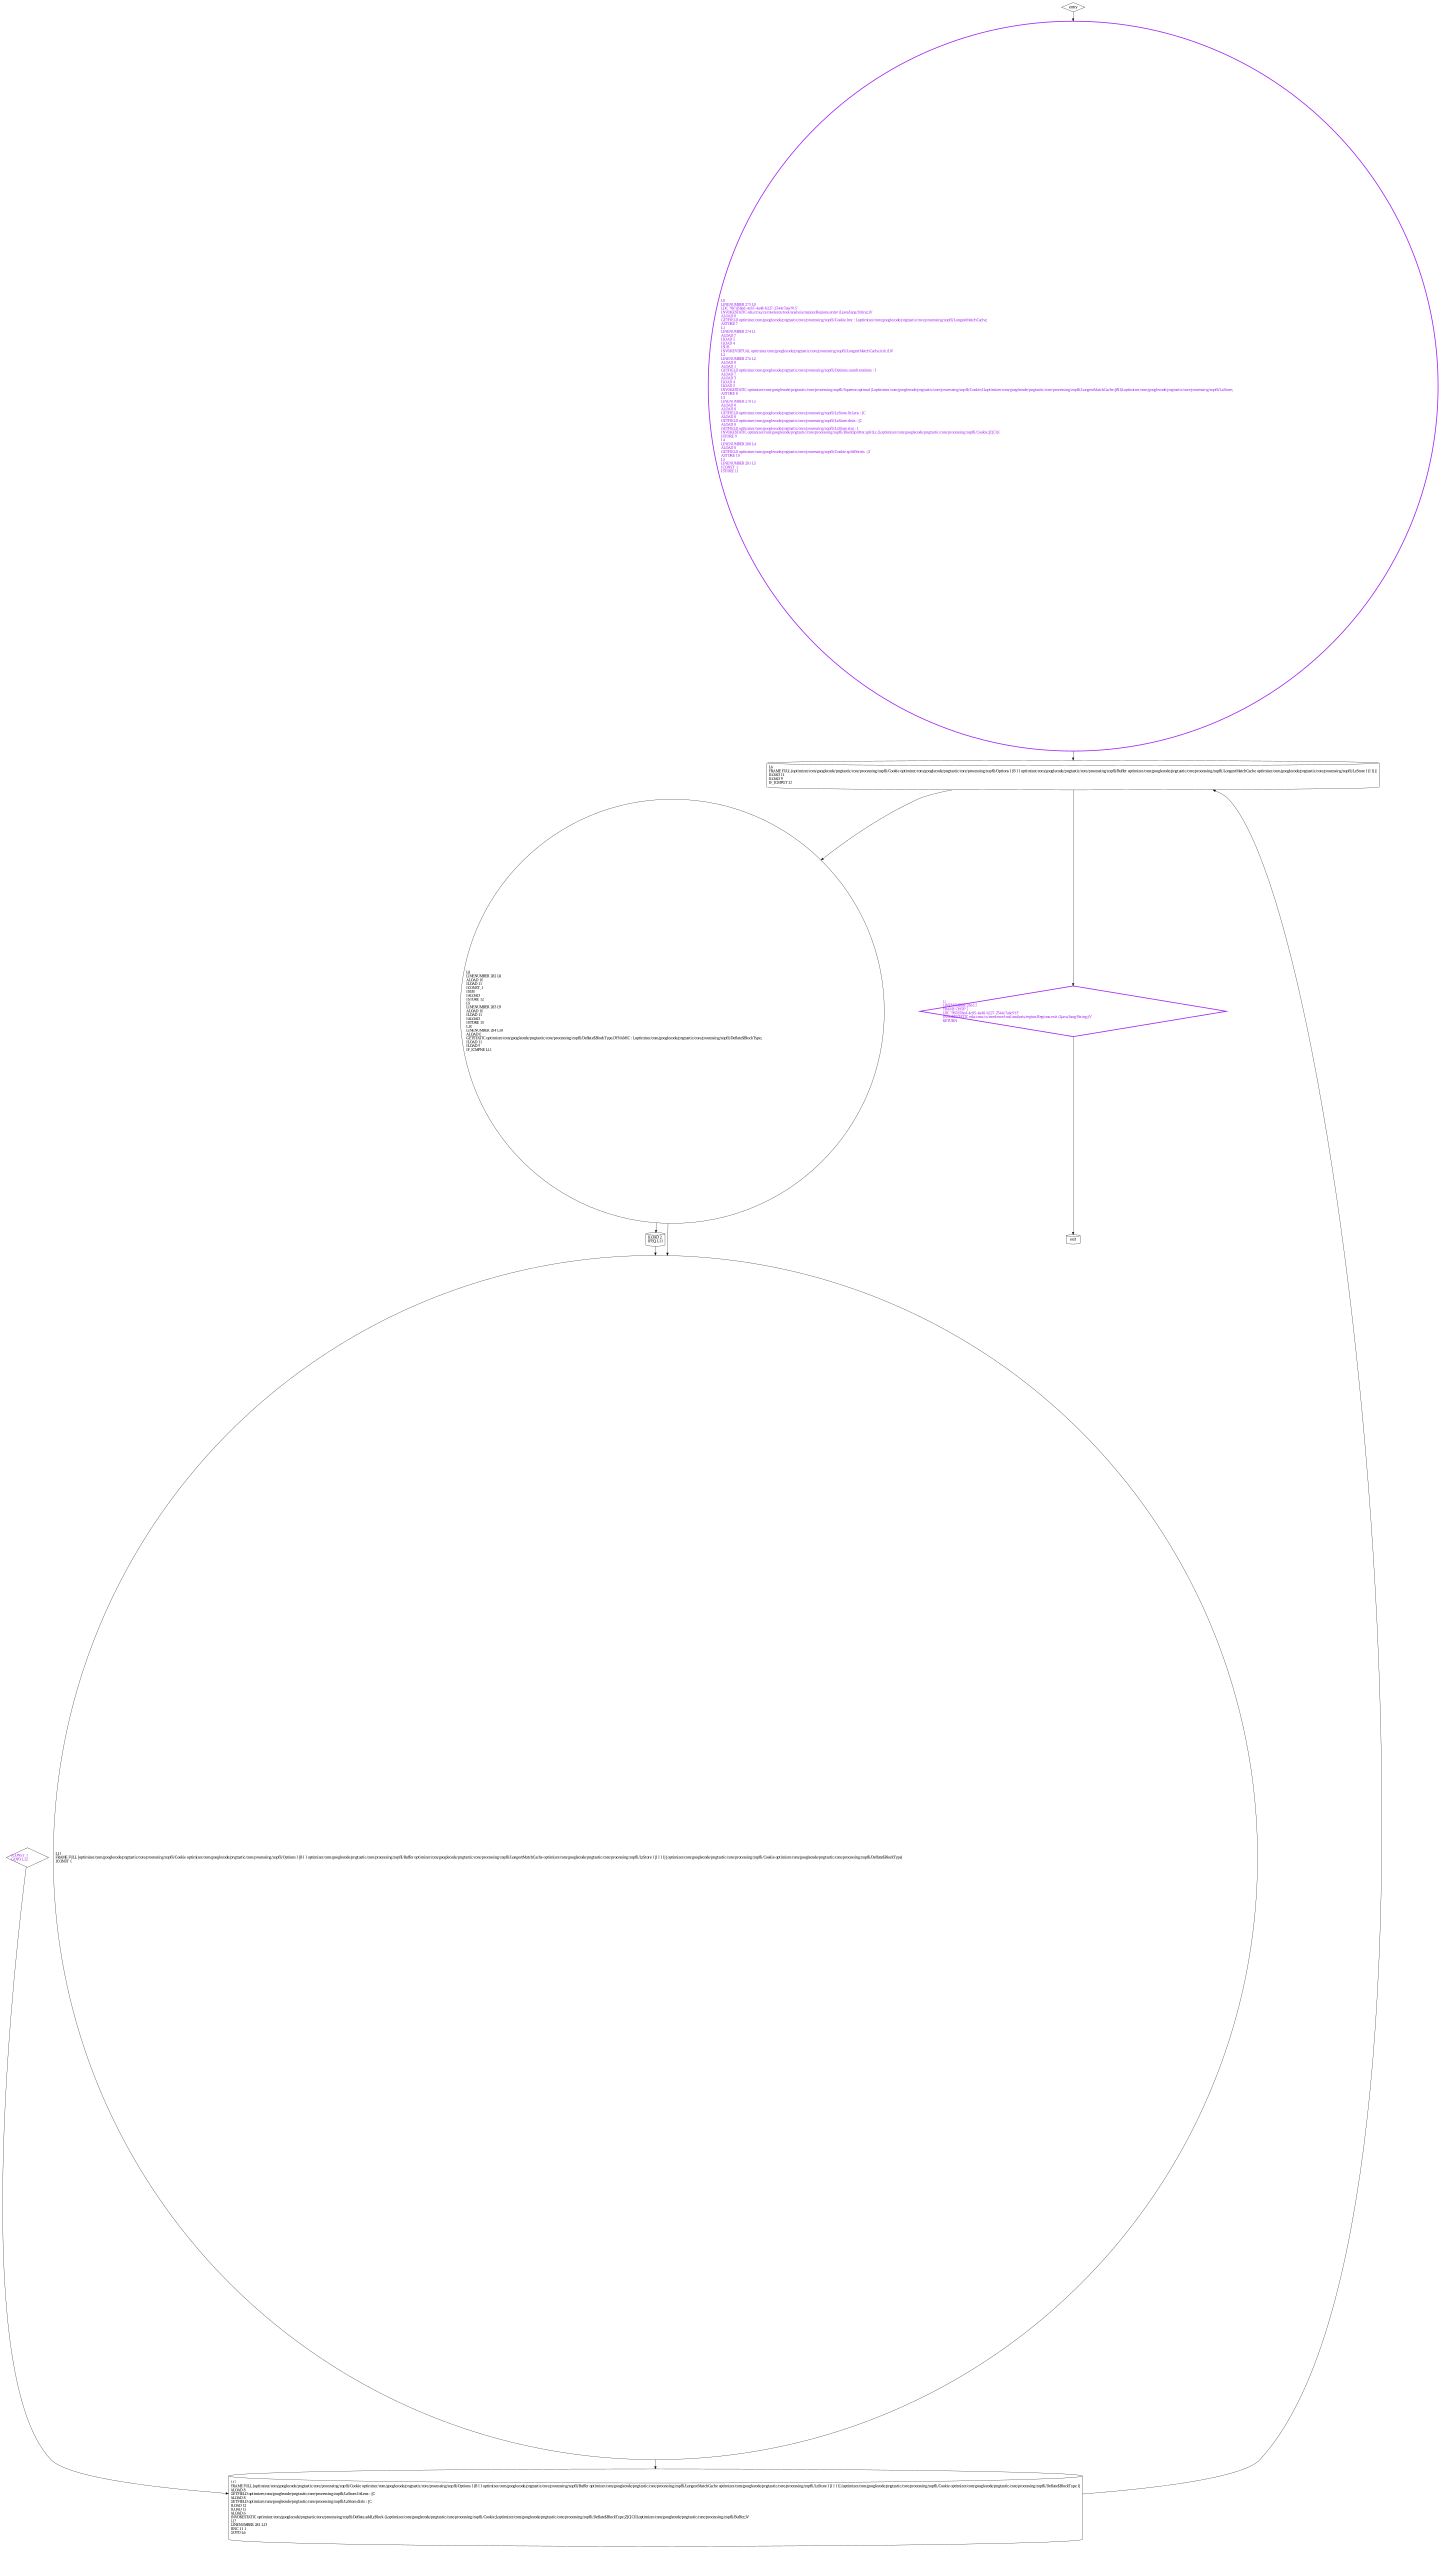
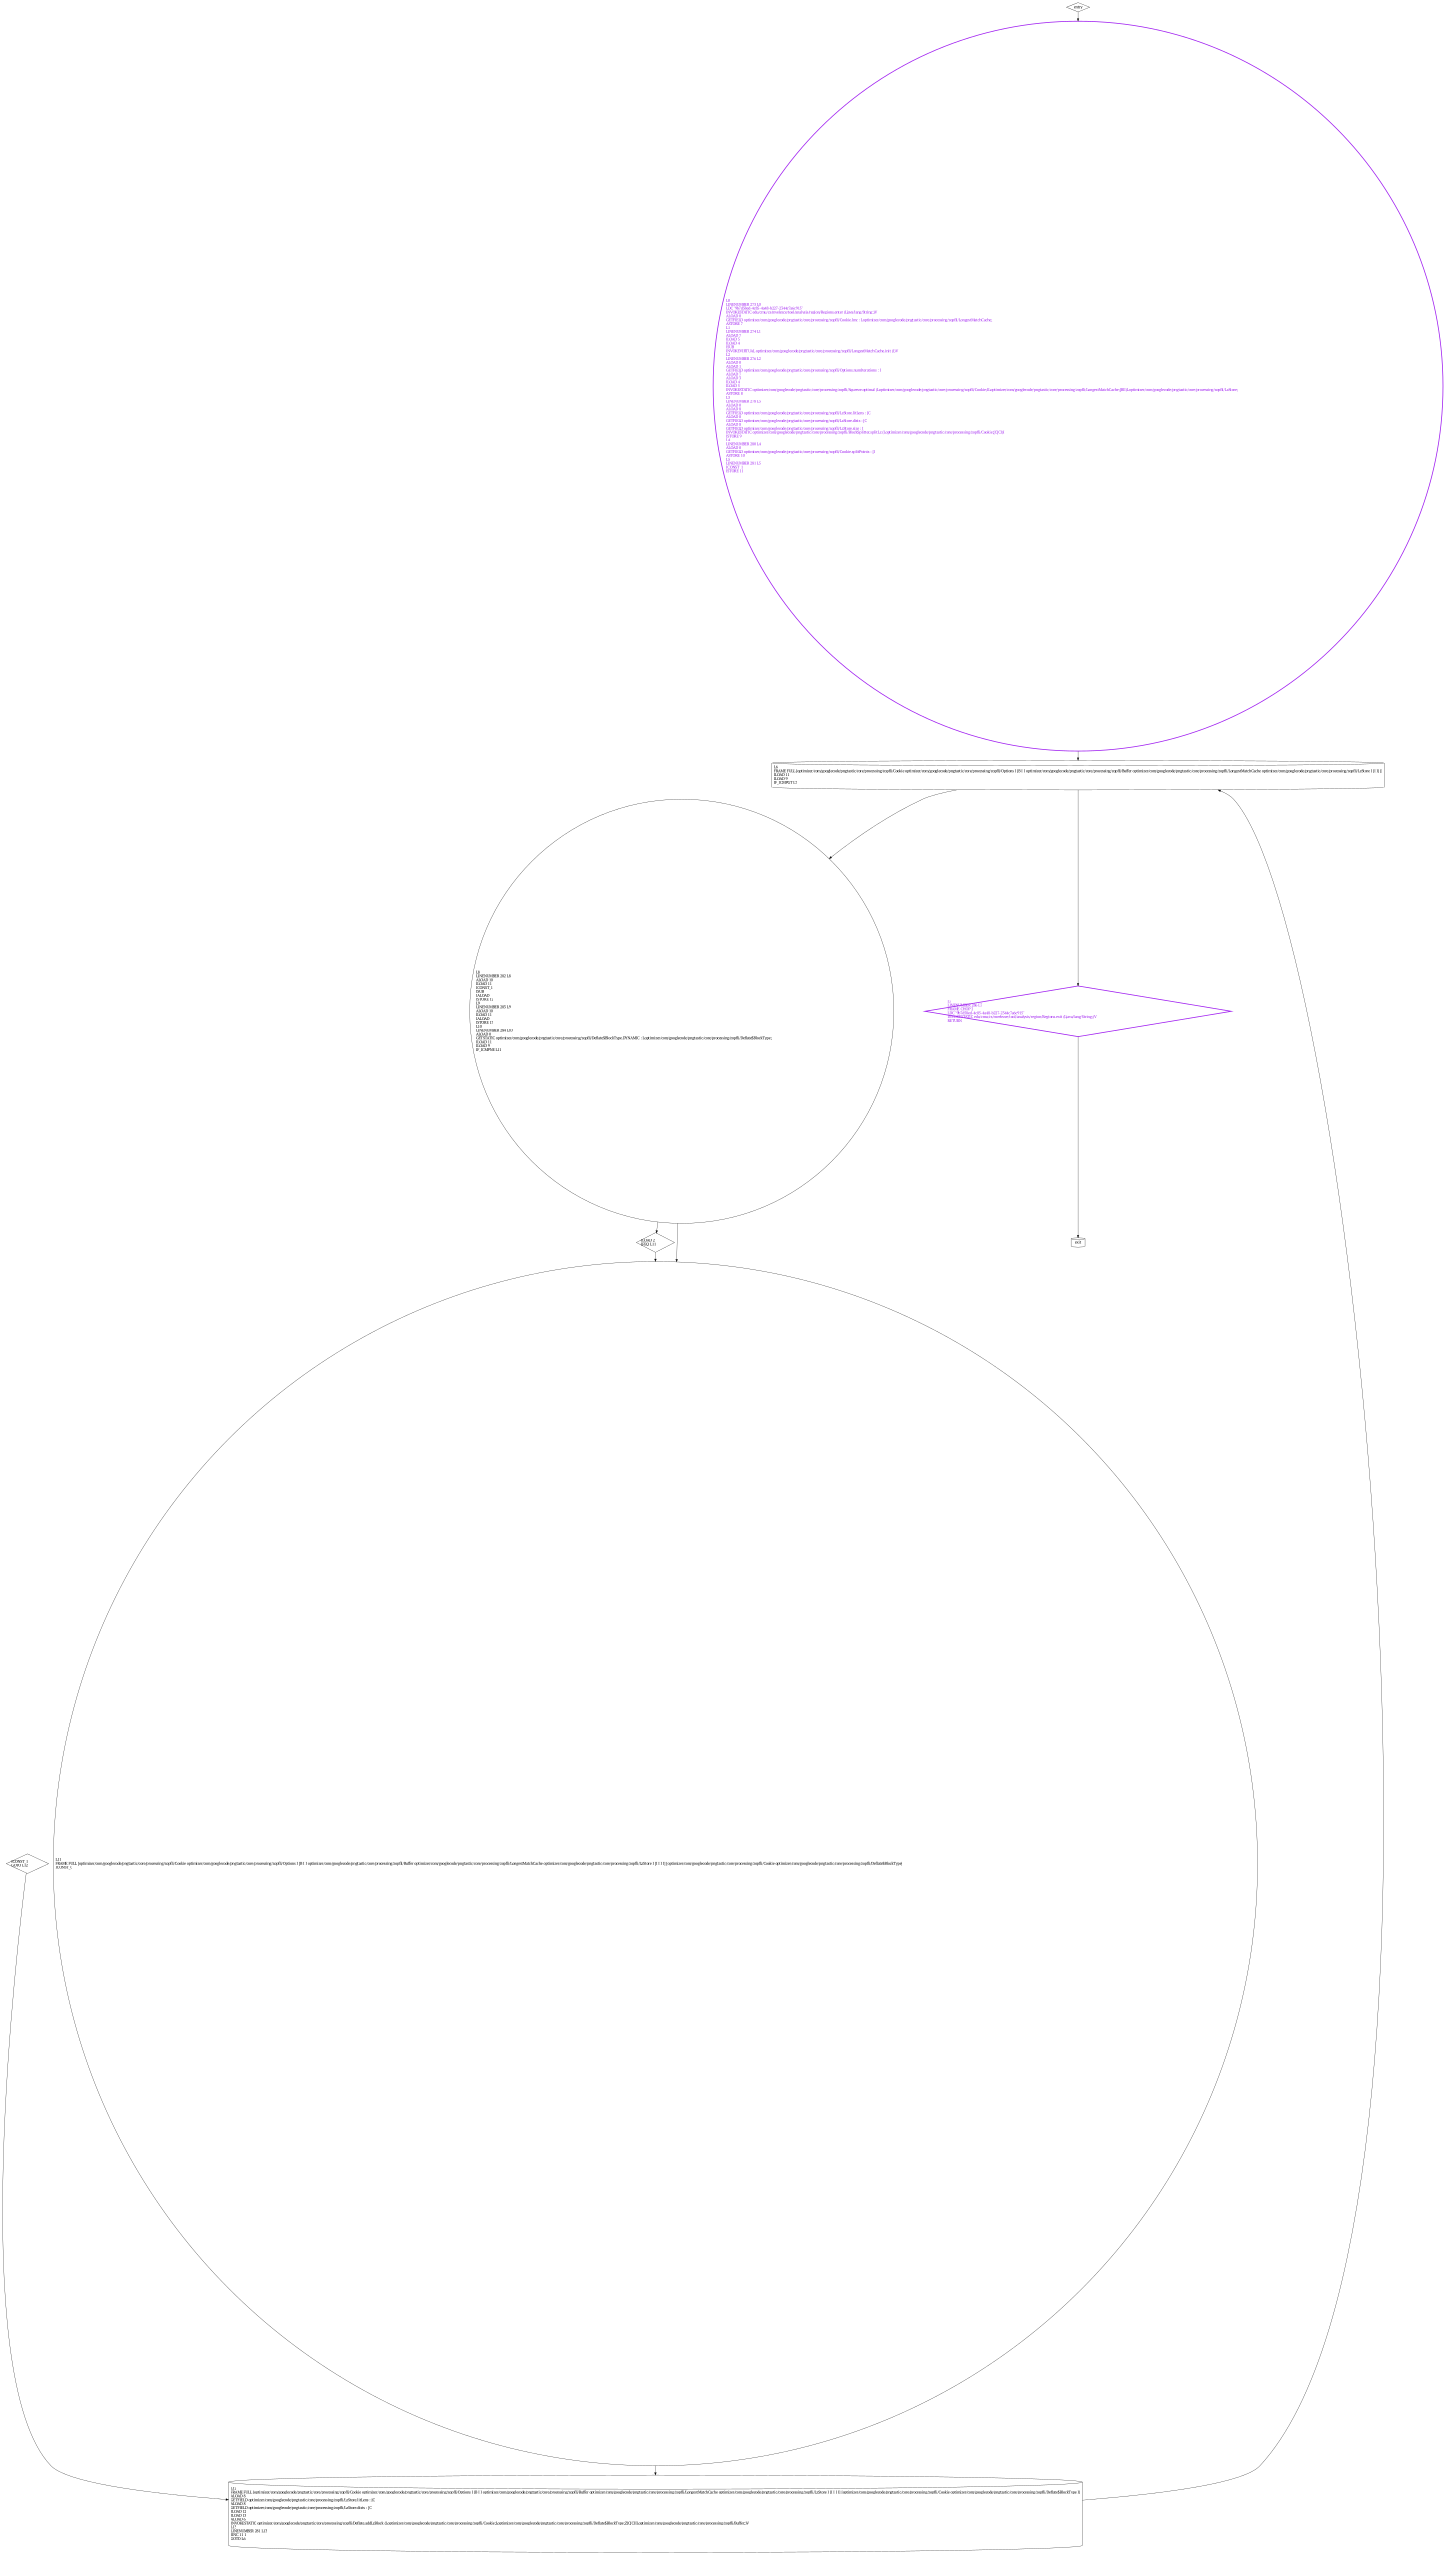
(655, 1239) -> (655, 1242)
(27, 1858) -> (27, 1864)
